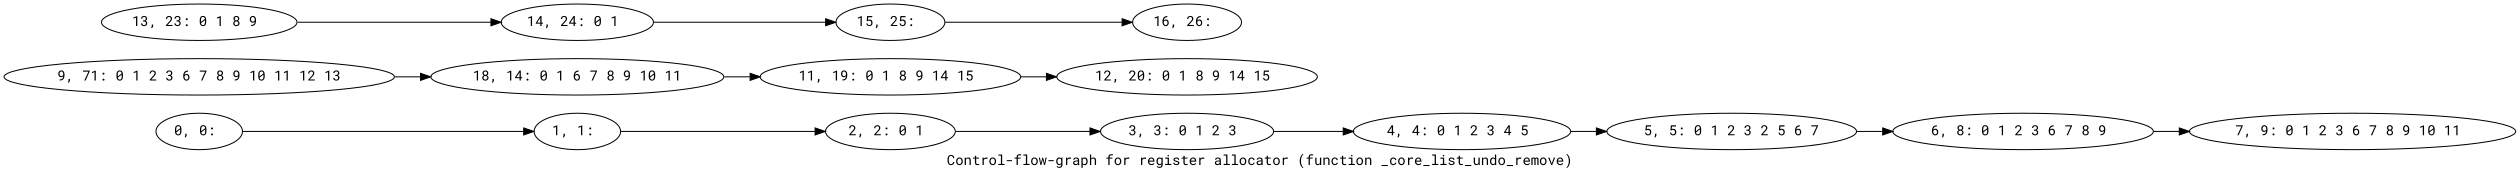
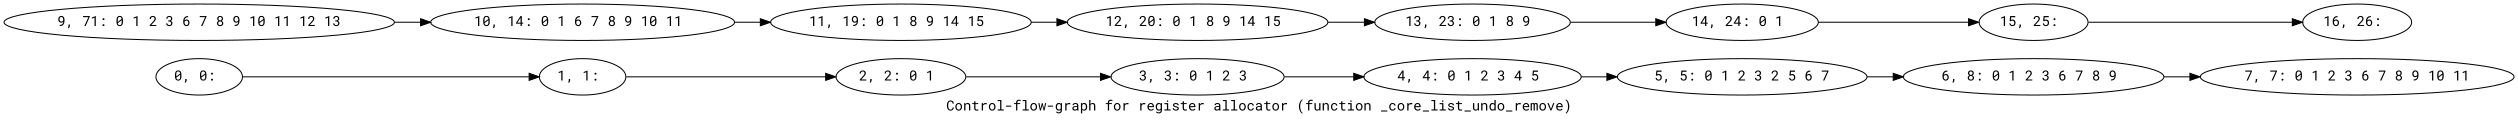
none -> (1346, 22)
(577, 77) -> (583, 22)
(2353, 131) -> (2357, 77)
